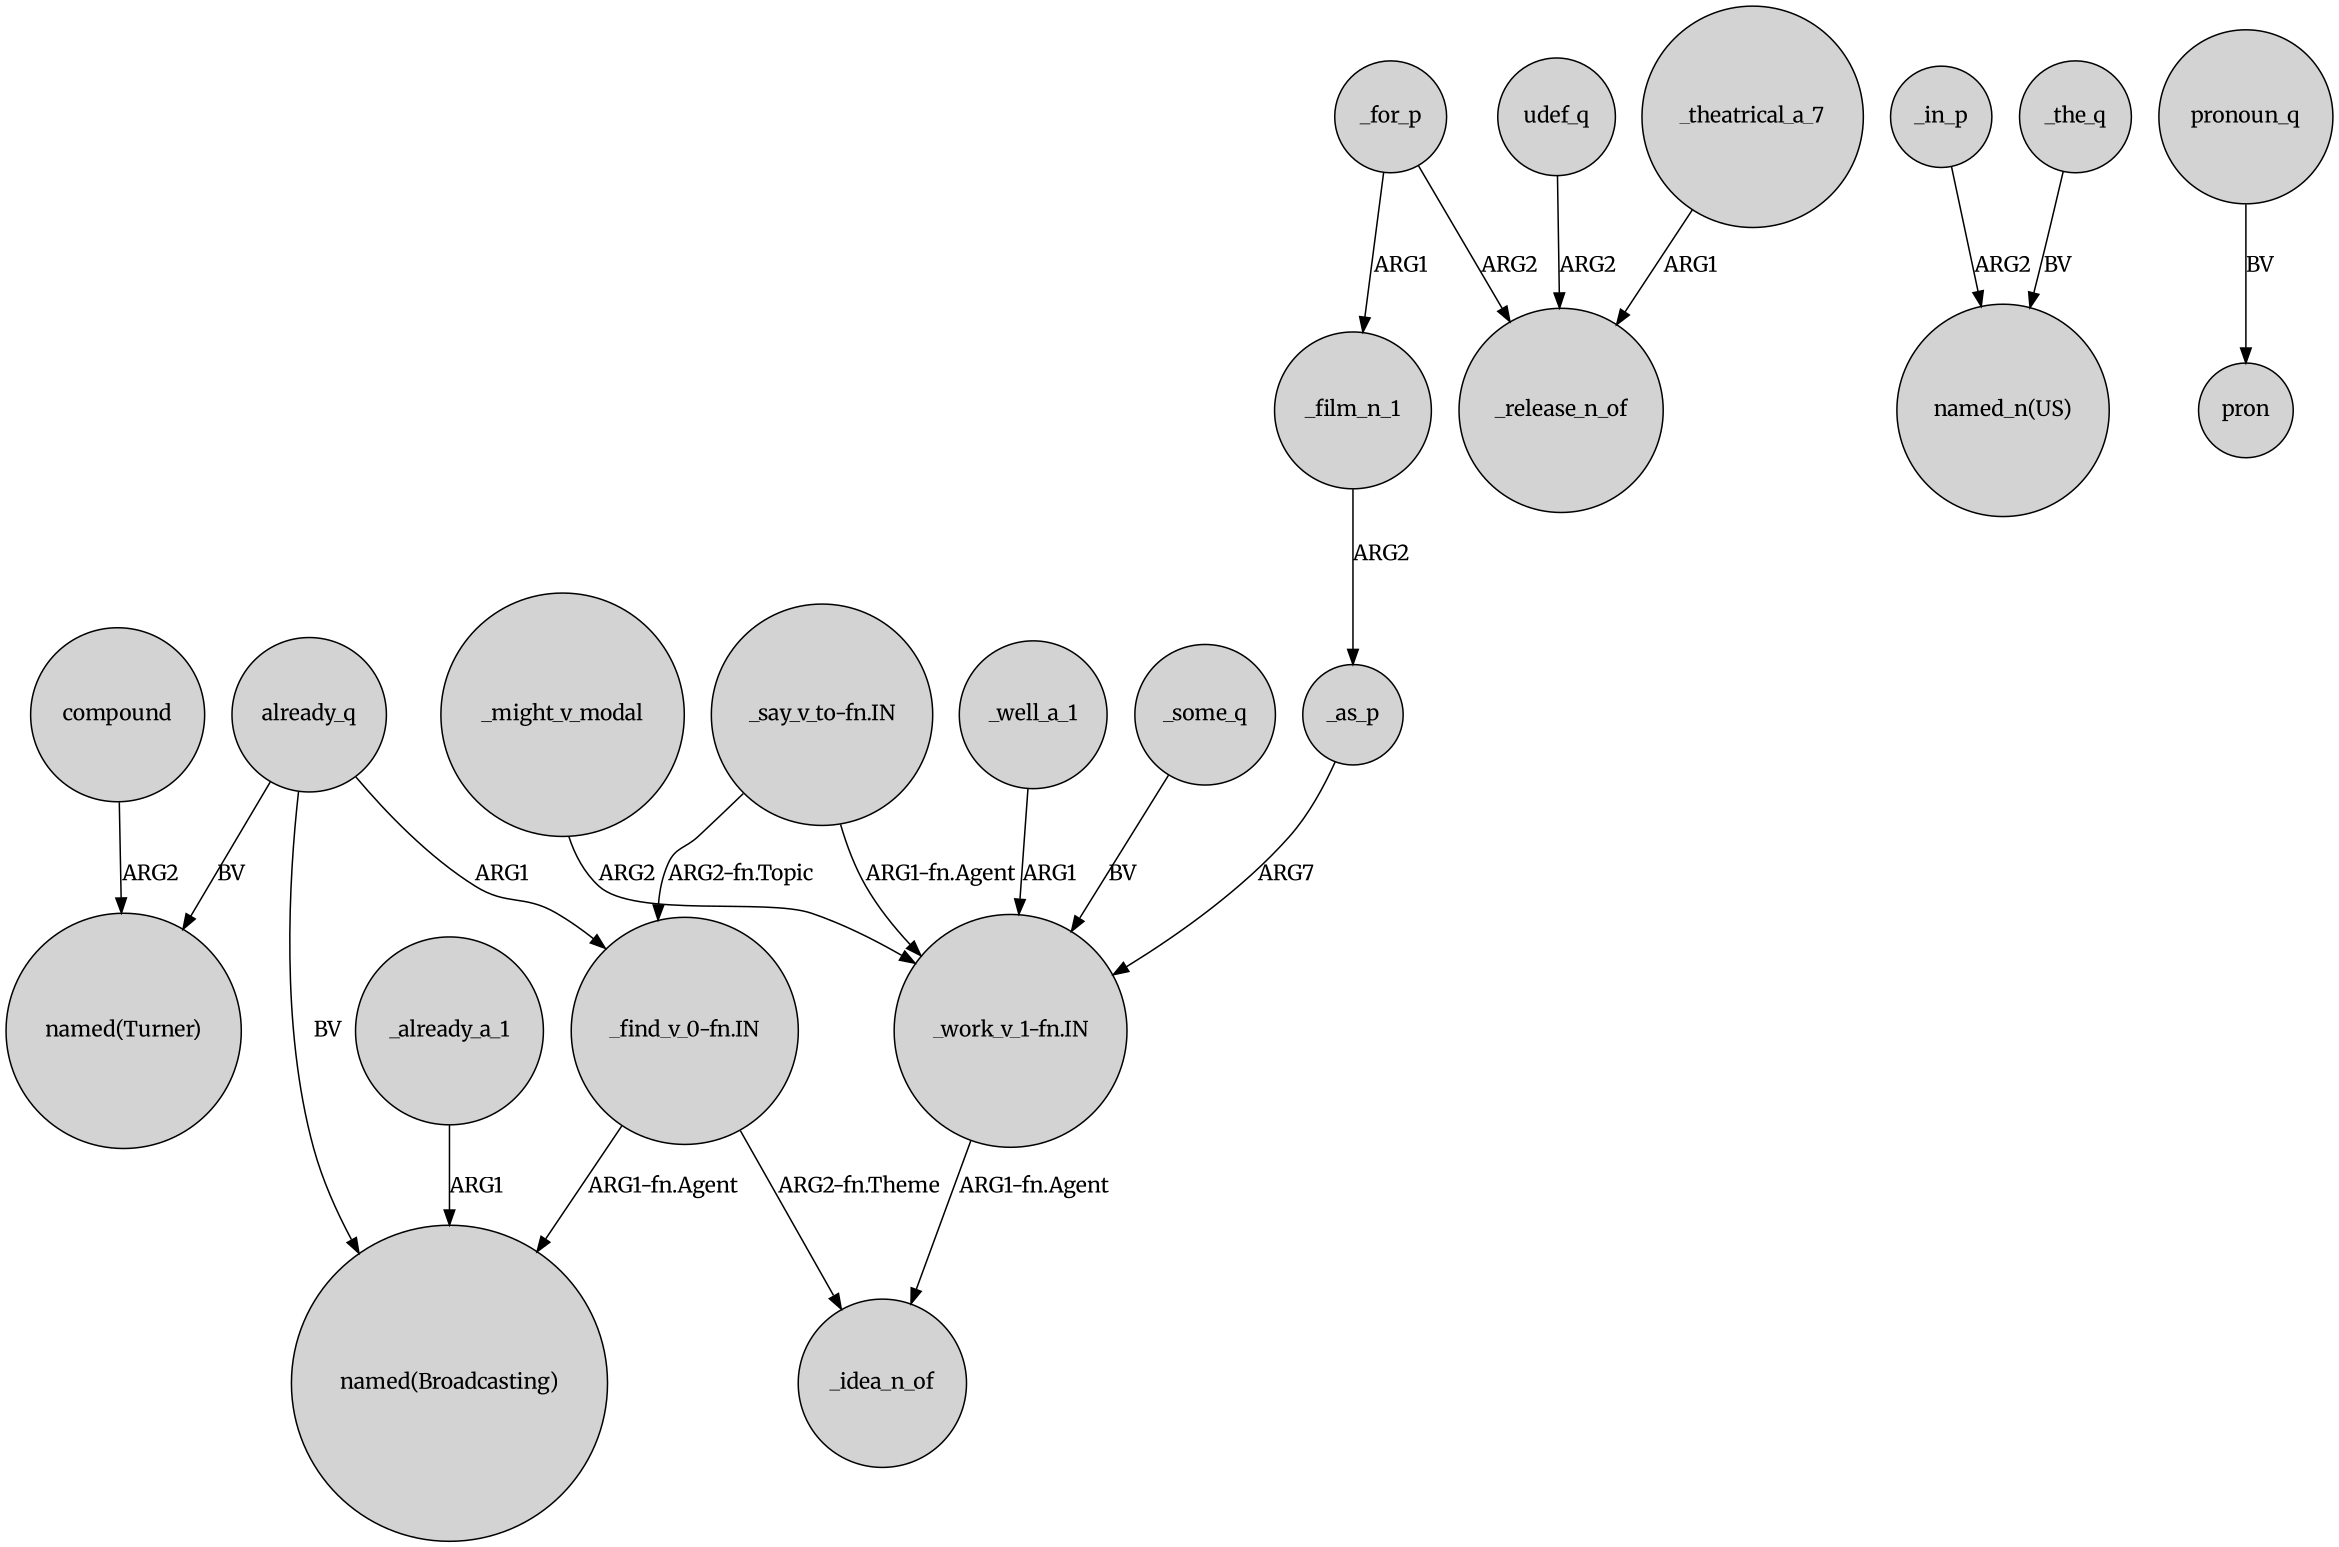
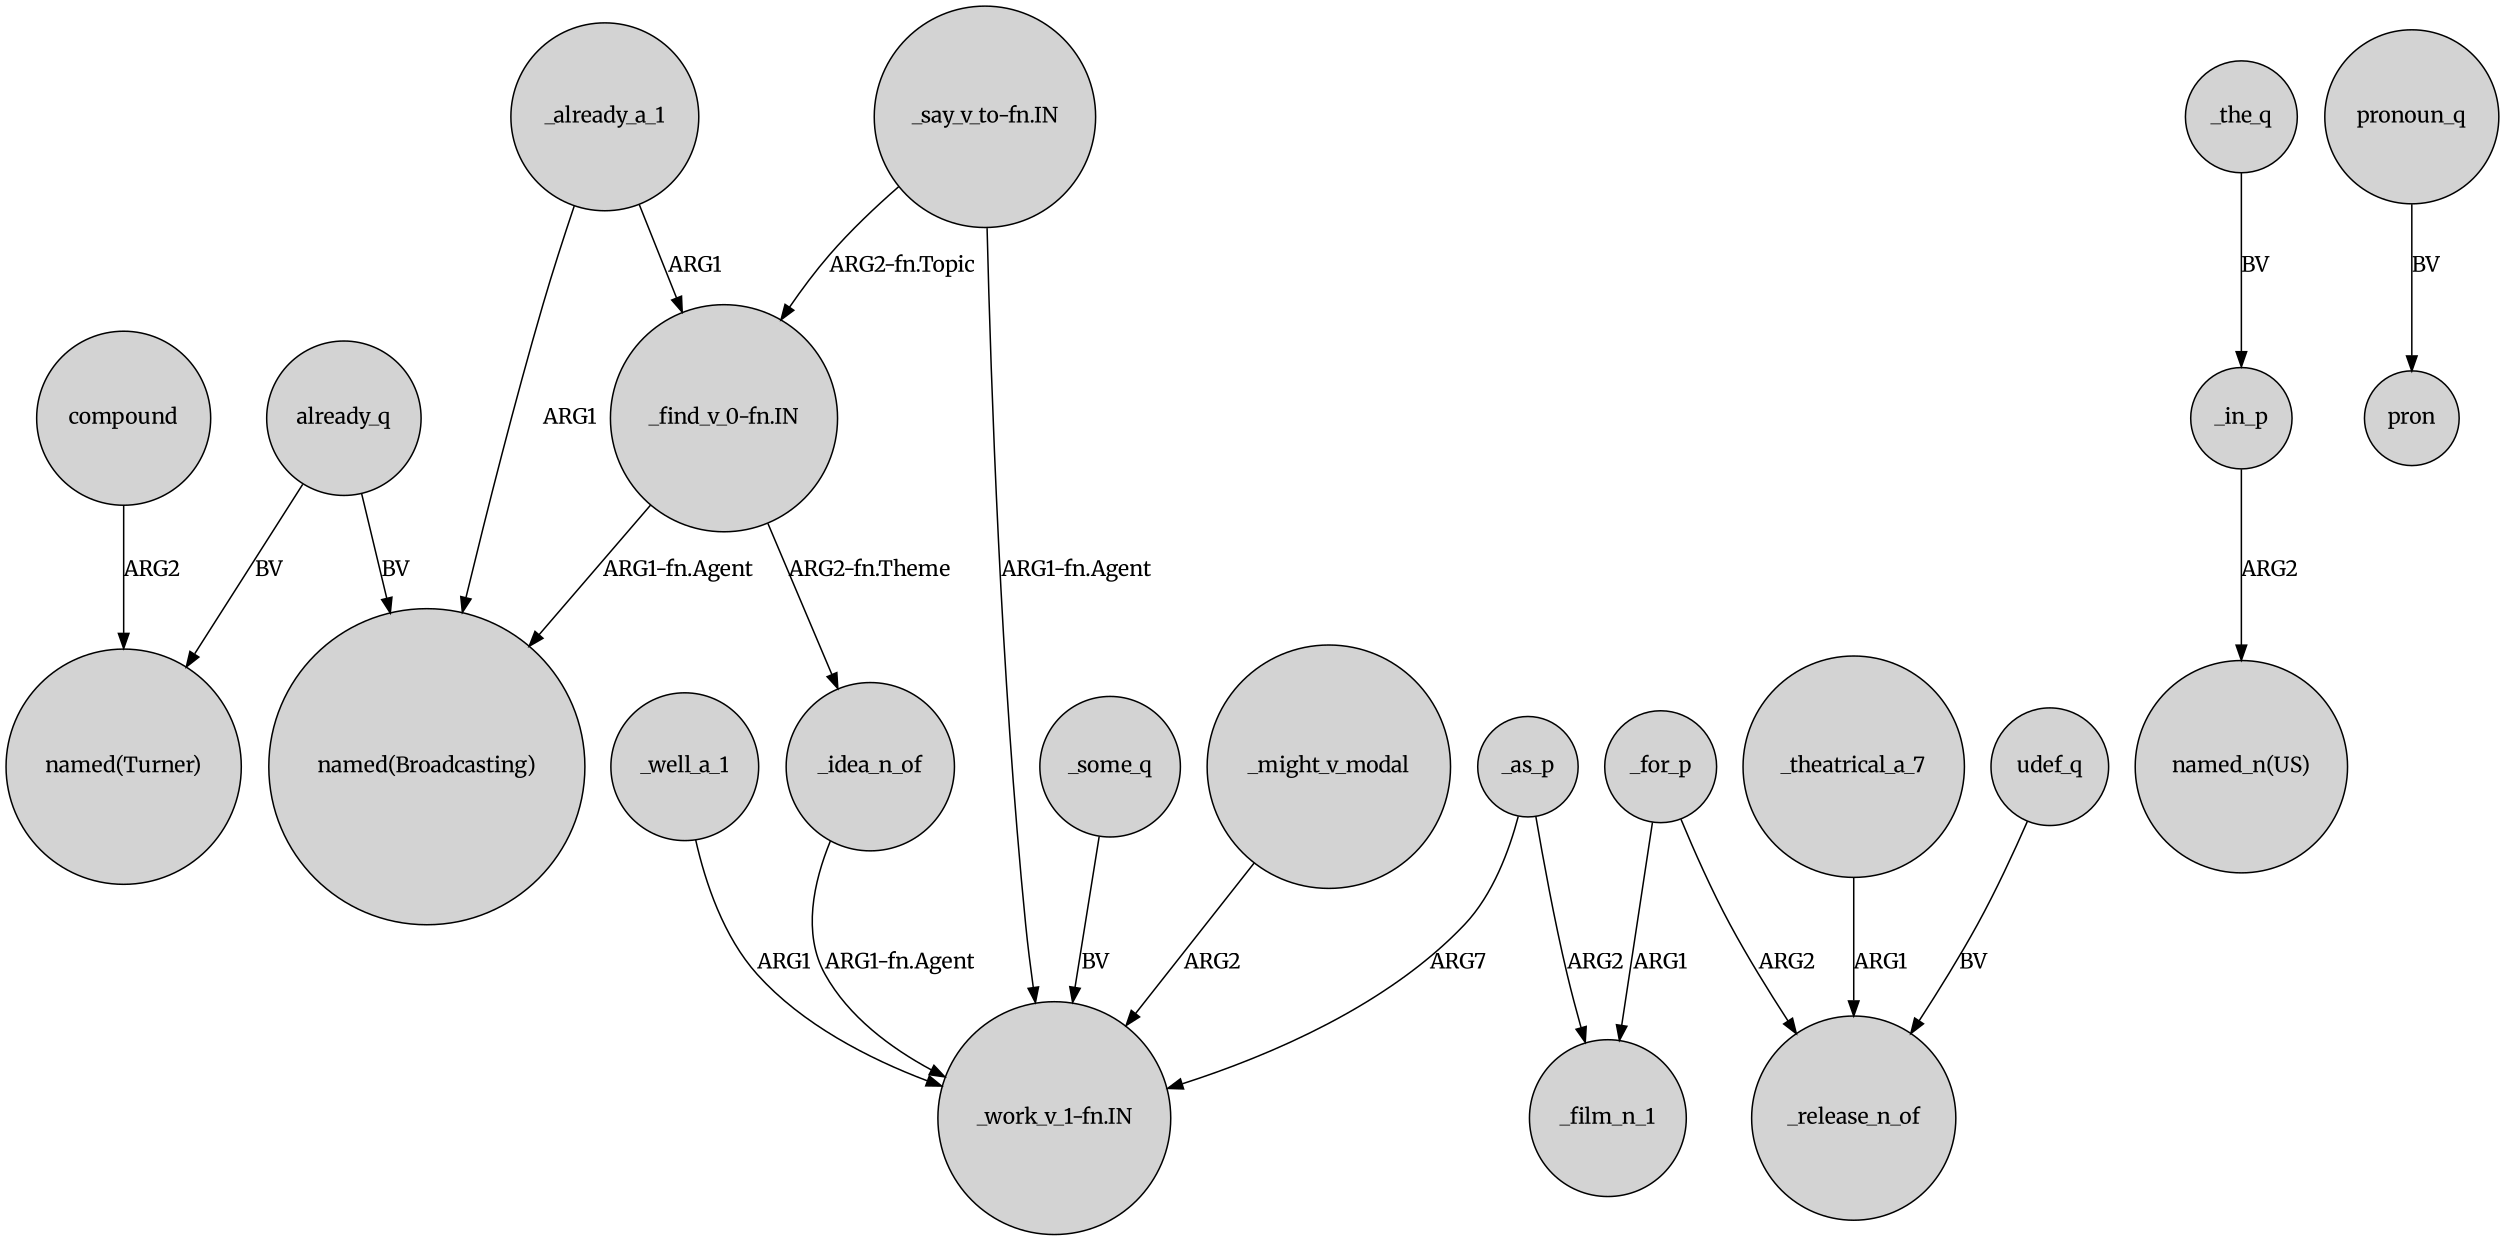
(2049, 232) -> (2241, 262)
(1588, 266) -> (1974, 963)
(1353, 569) -> (1556, 923)
(462, 877) -> (658, 251)
(944, 1215) -> (827, 977)
